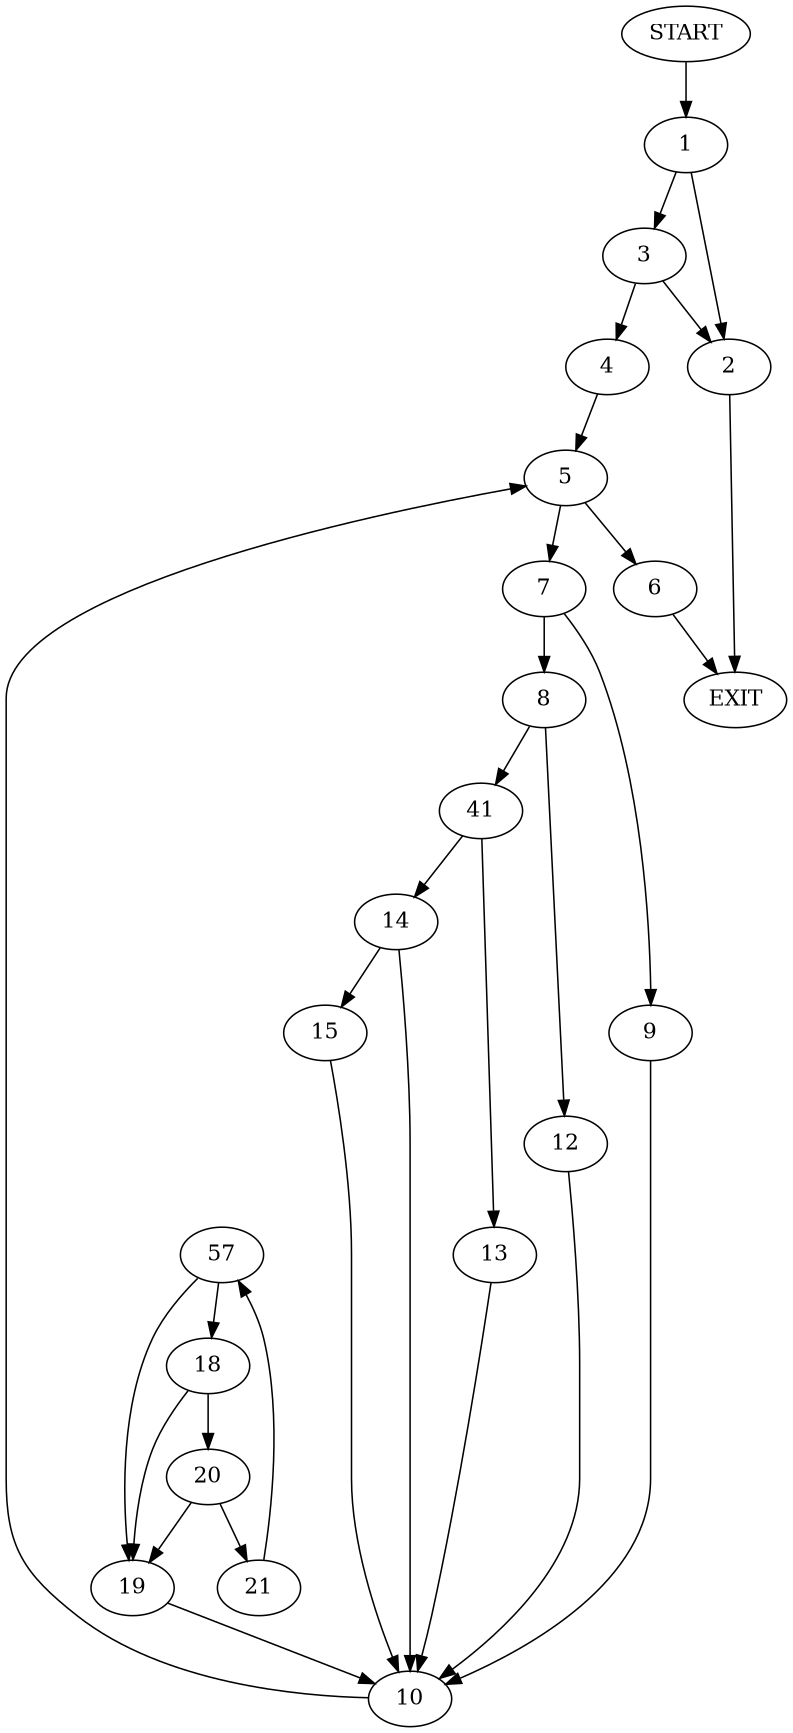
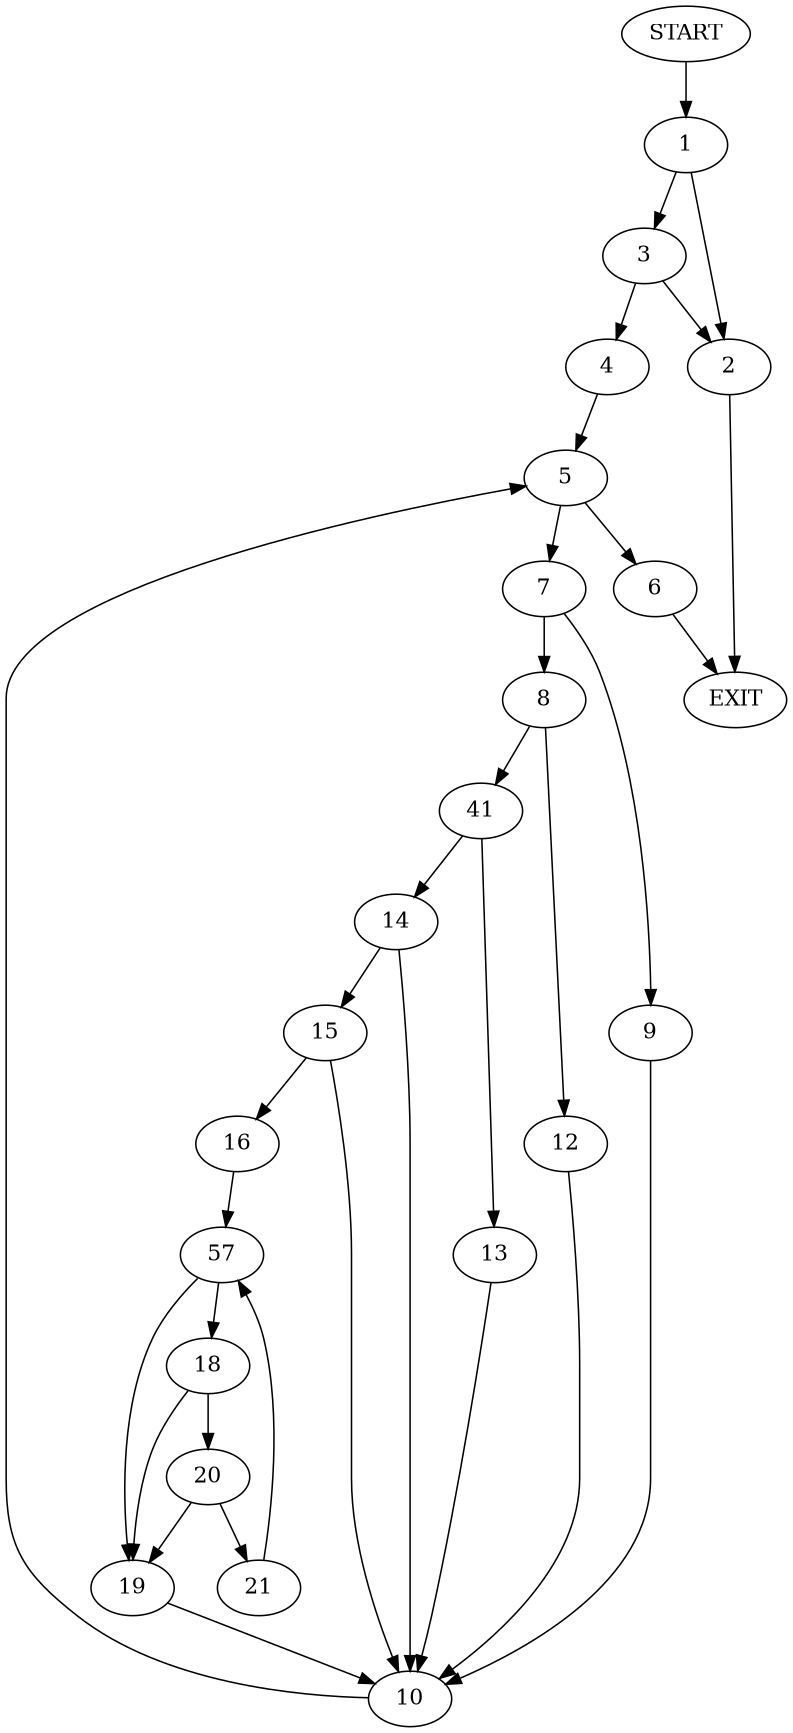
none -> (237, 1144)
